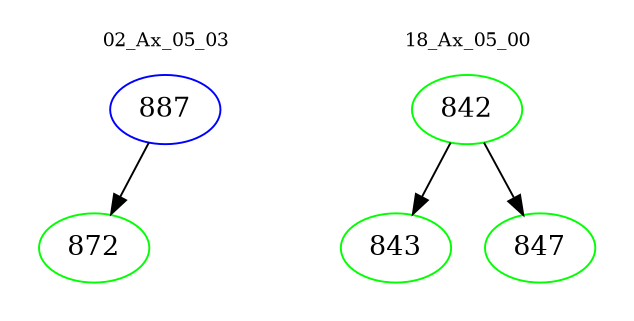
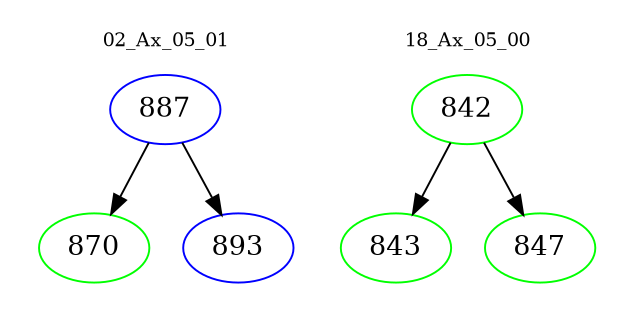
(166, 41) -> (166, 41)
(94, 248) -> (94, 248)
none -> (238, 248)
